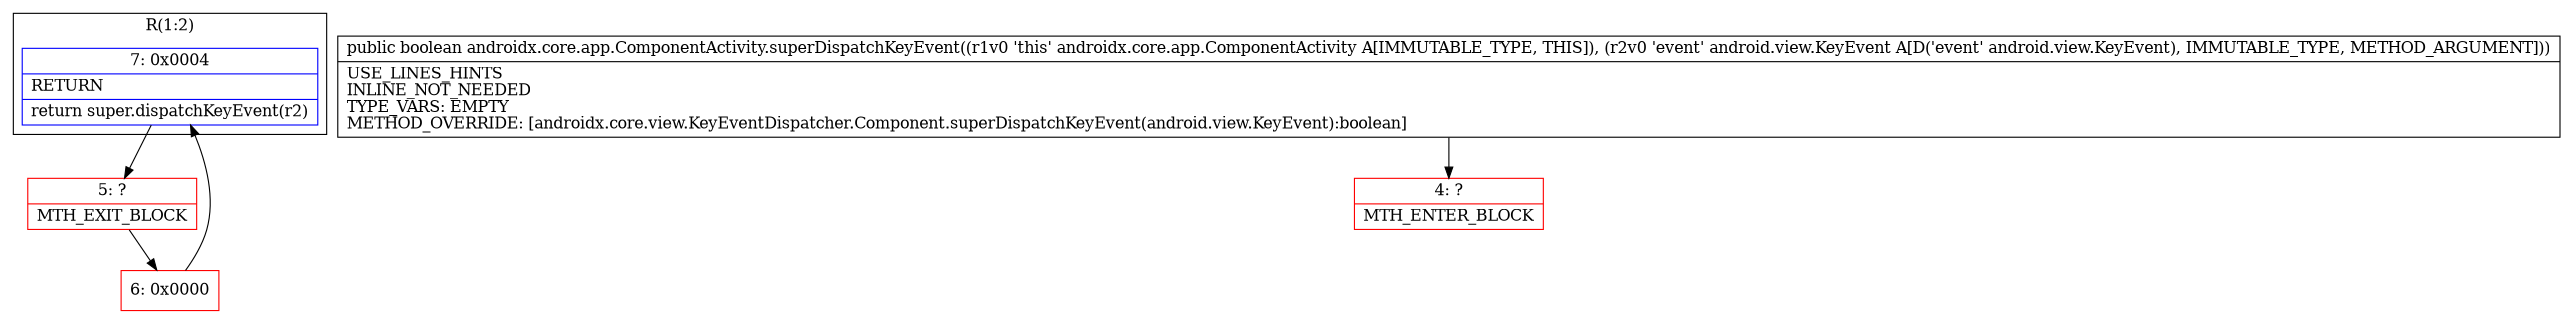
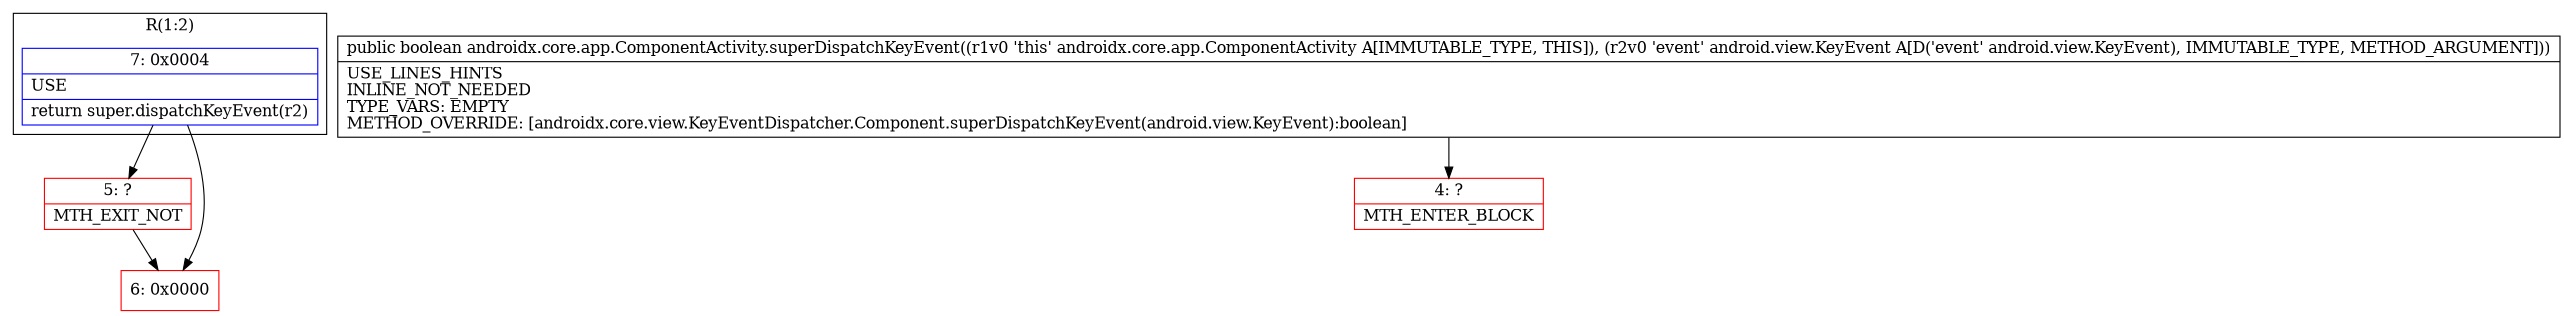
(67, 86) -> (49, 86)
(210, 205) -> (204, 193)
(112, 216) -> (118, 216)
